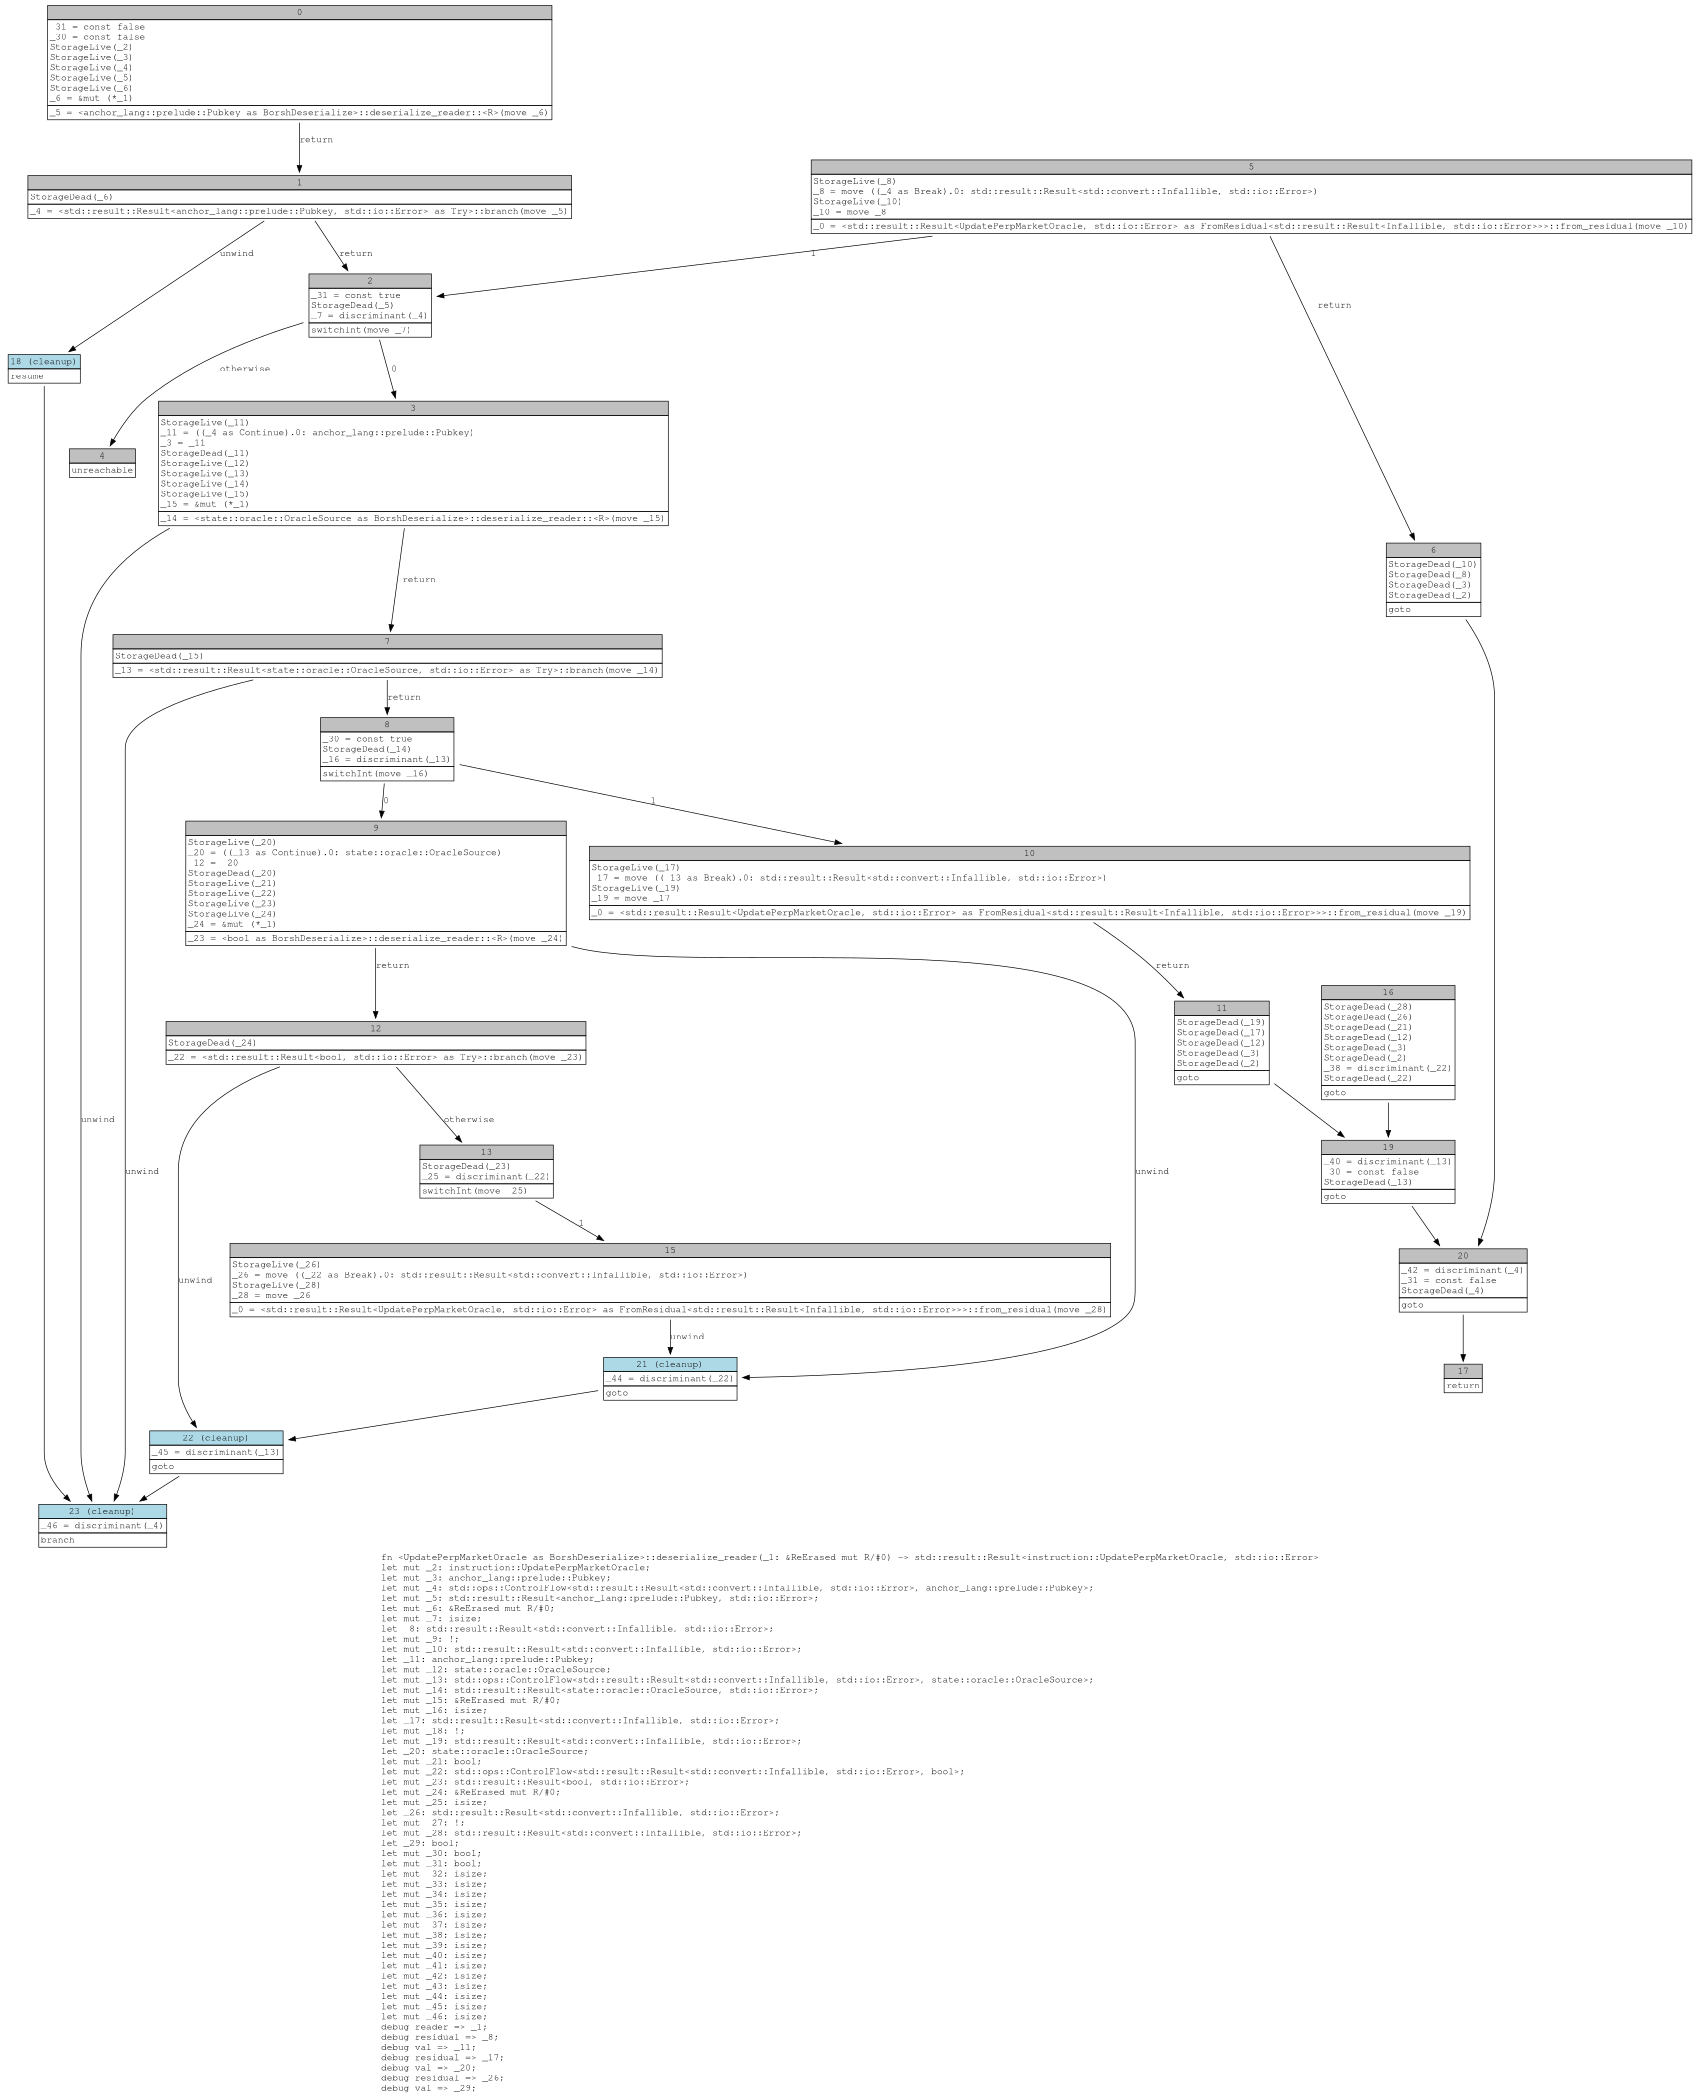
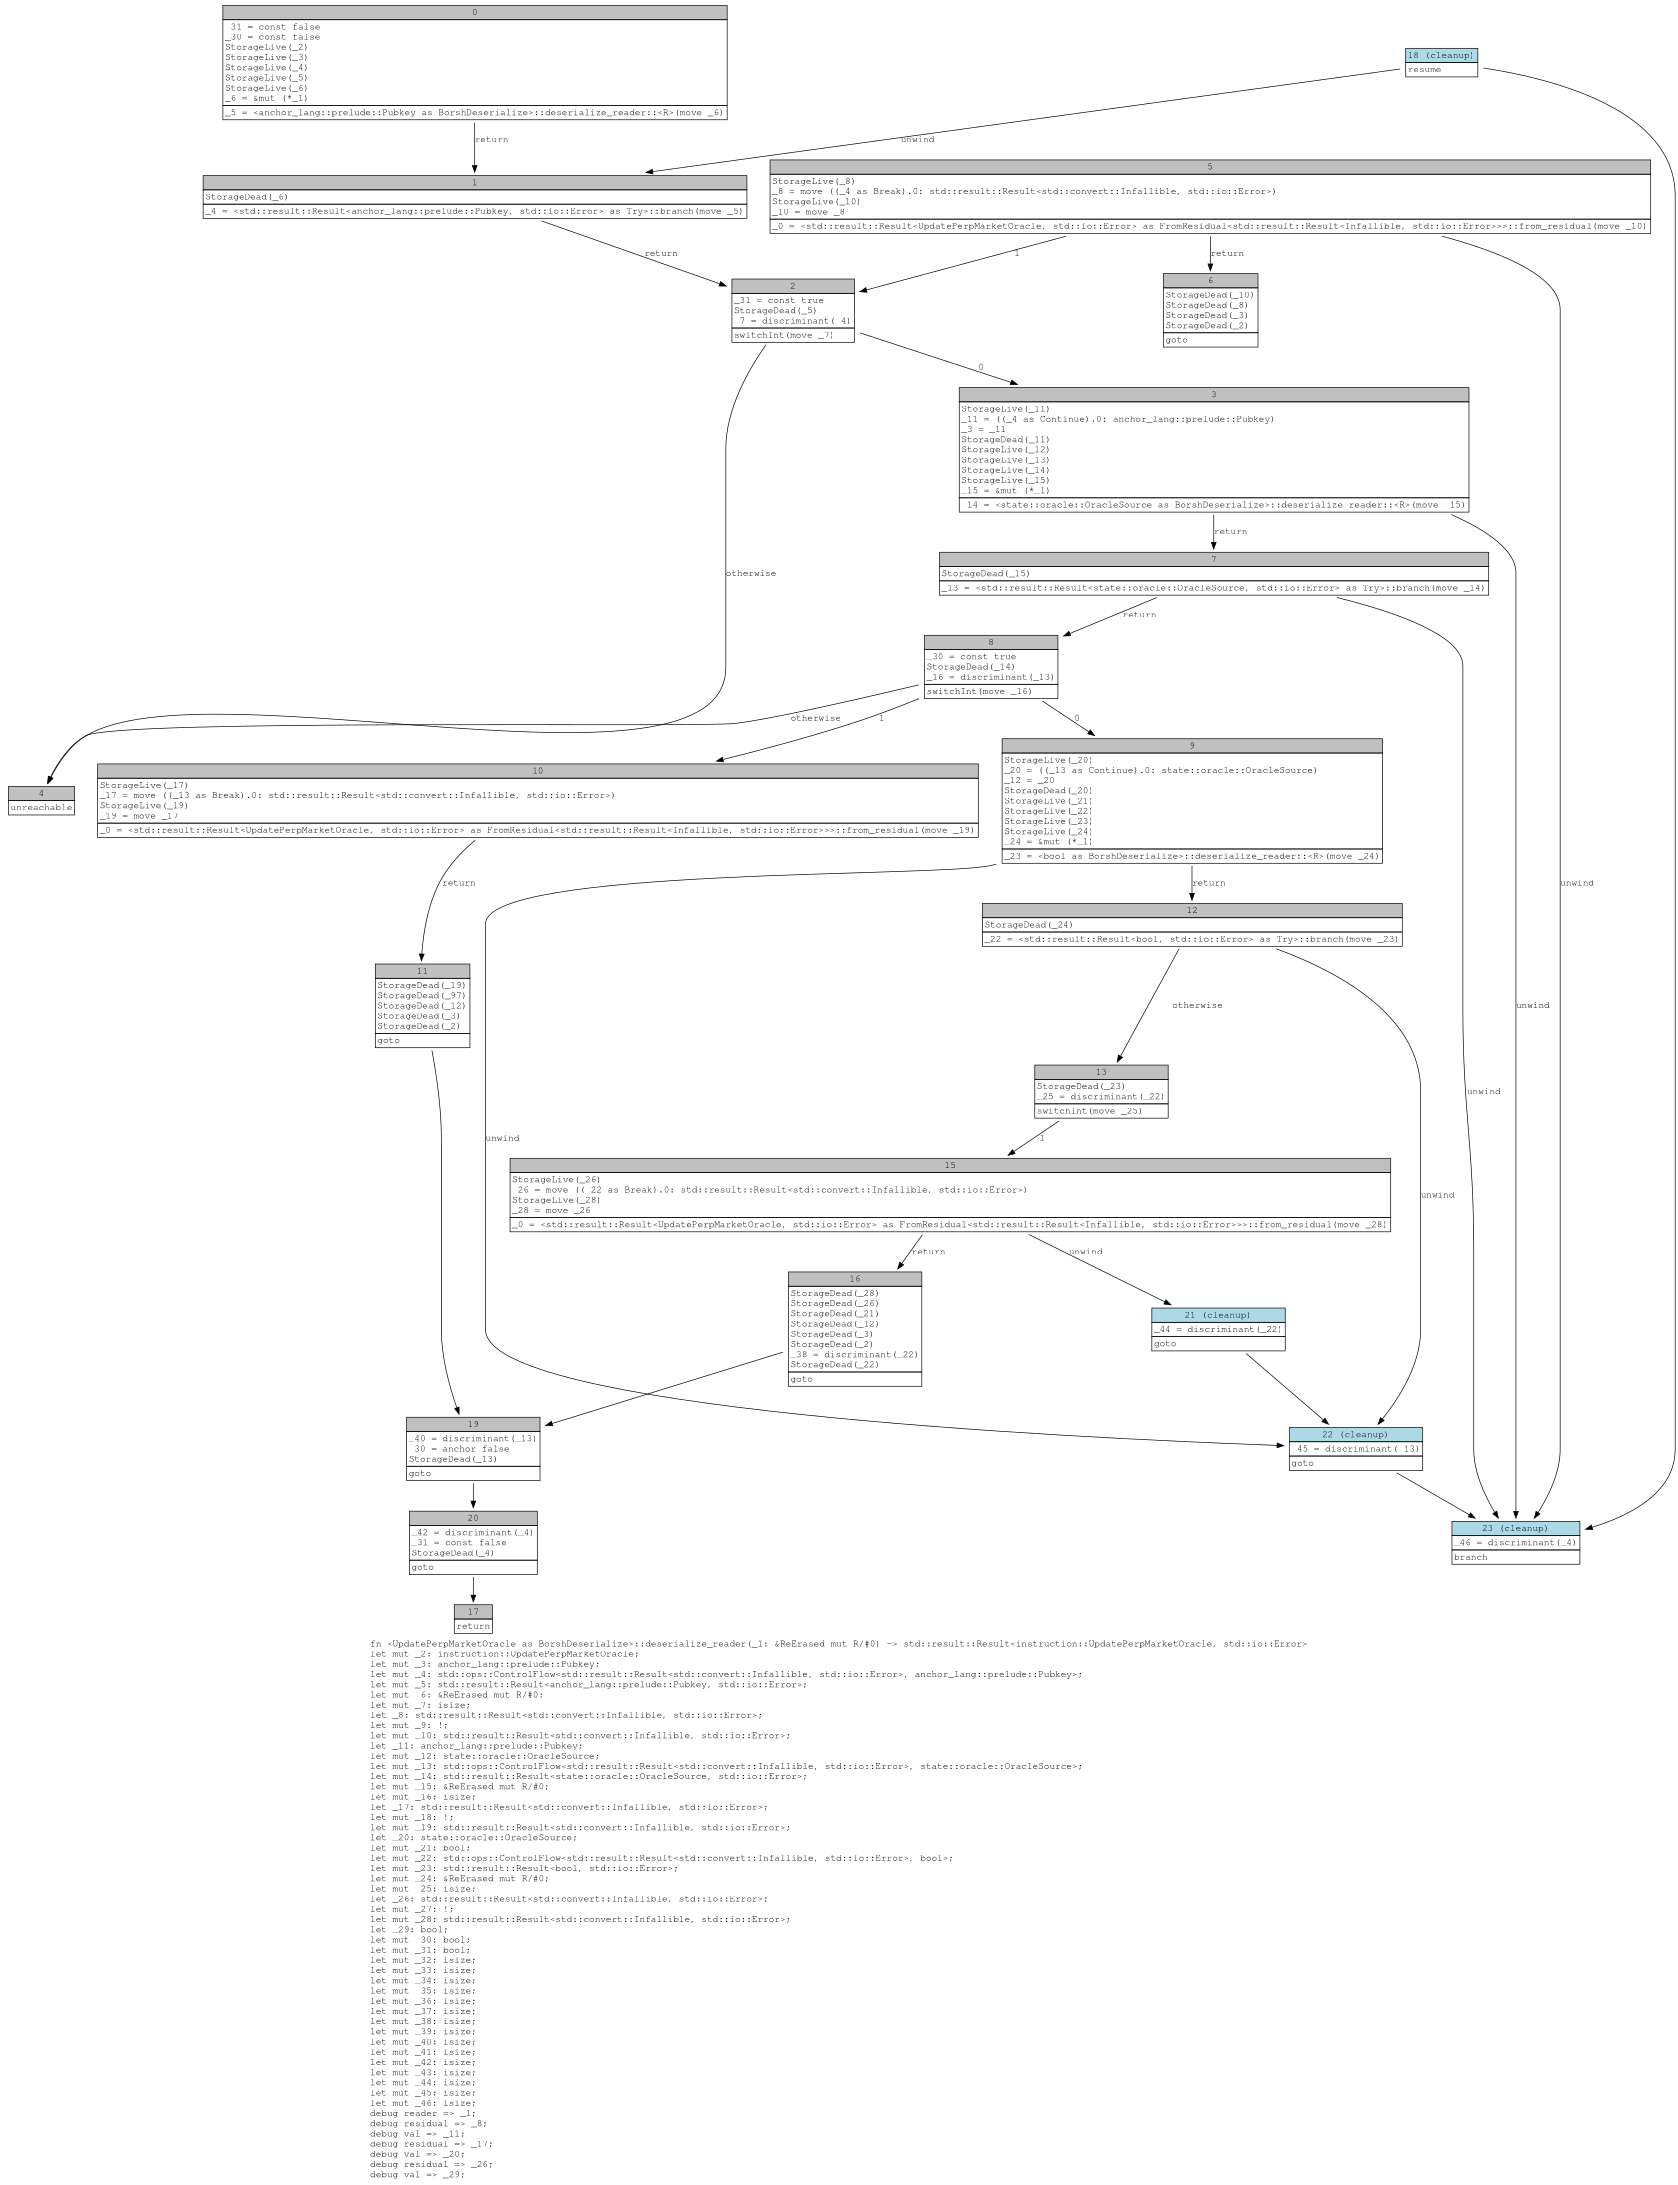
(169, 284) -> (1026, 120)
none -> (477, 725)
none -> (1560, 840)
(1494, 927) -> none
(1222, 1032) -> (423, 995)
(1135, 1075) -> (486, 1272)
(1372, 1172) -> (459, 1449)
none -> (912, 1249)
